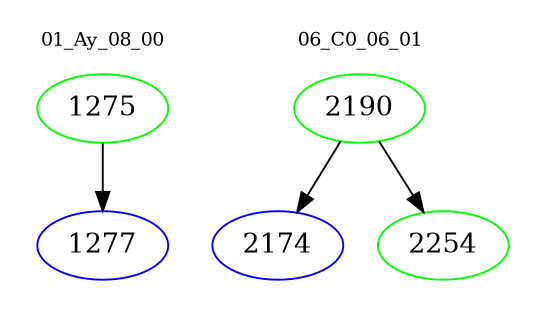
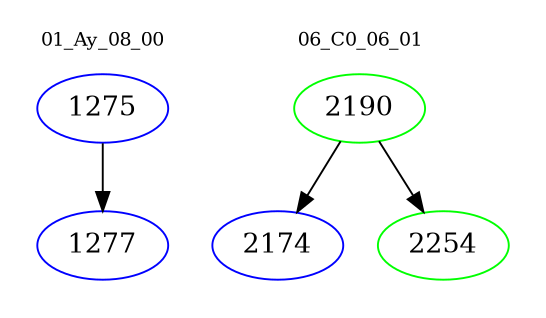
(103, 108) -> (103, 108)
